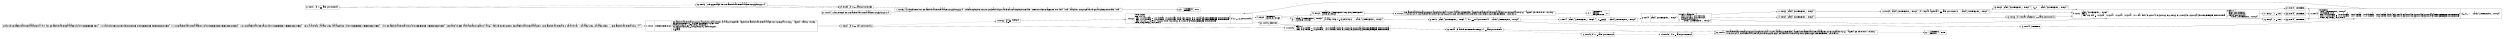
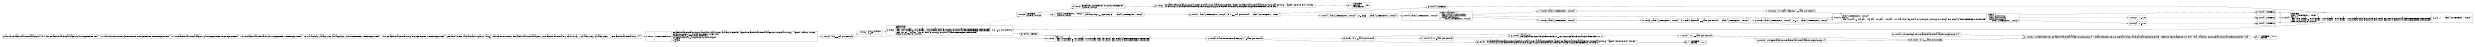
(2327, 13) -> (2295, 17)
none -> (1557, 36)
